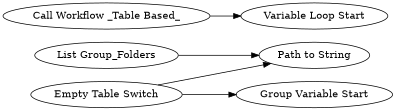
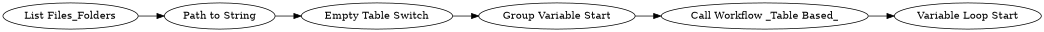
none -> (644, 16)
(107, 55) -> (71, 16)
(211, 75) -> (284, 16)
